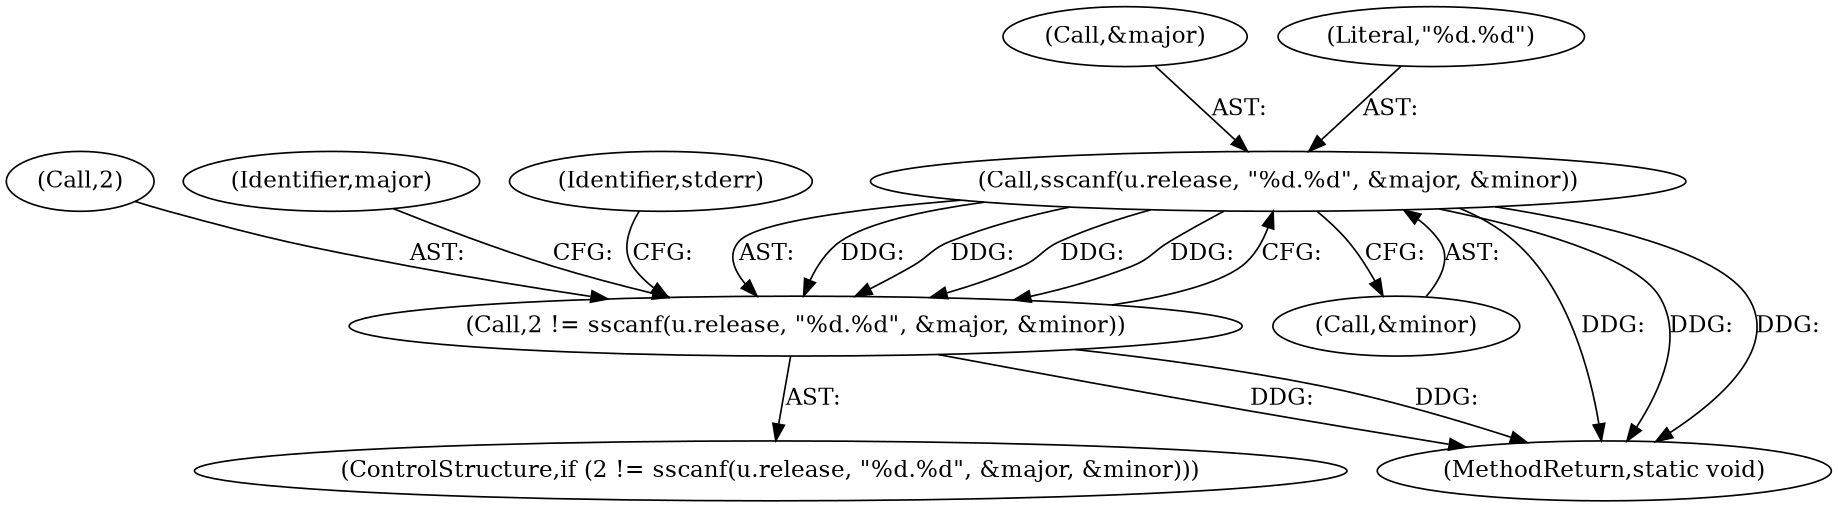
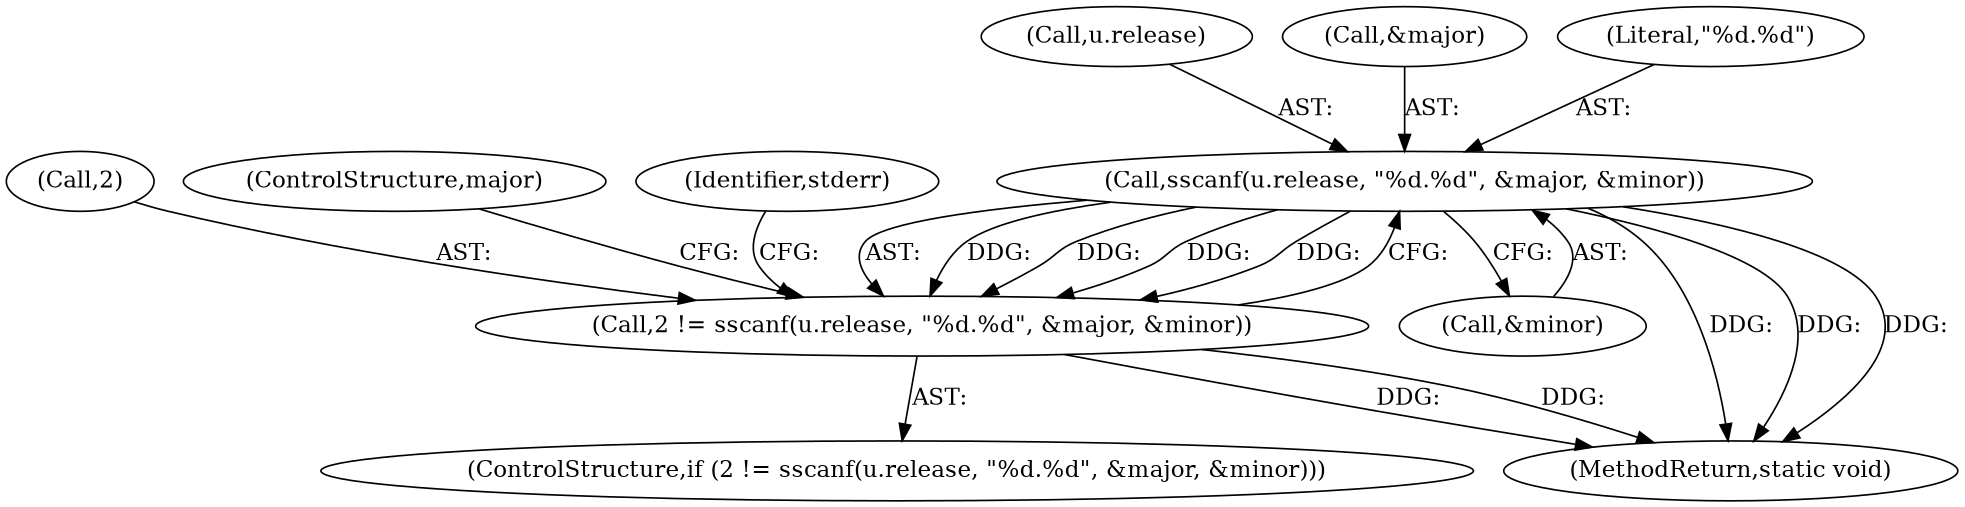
none -> (1117, 37)
(331, 181) -> (395, 181)
